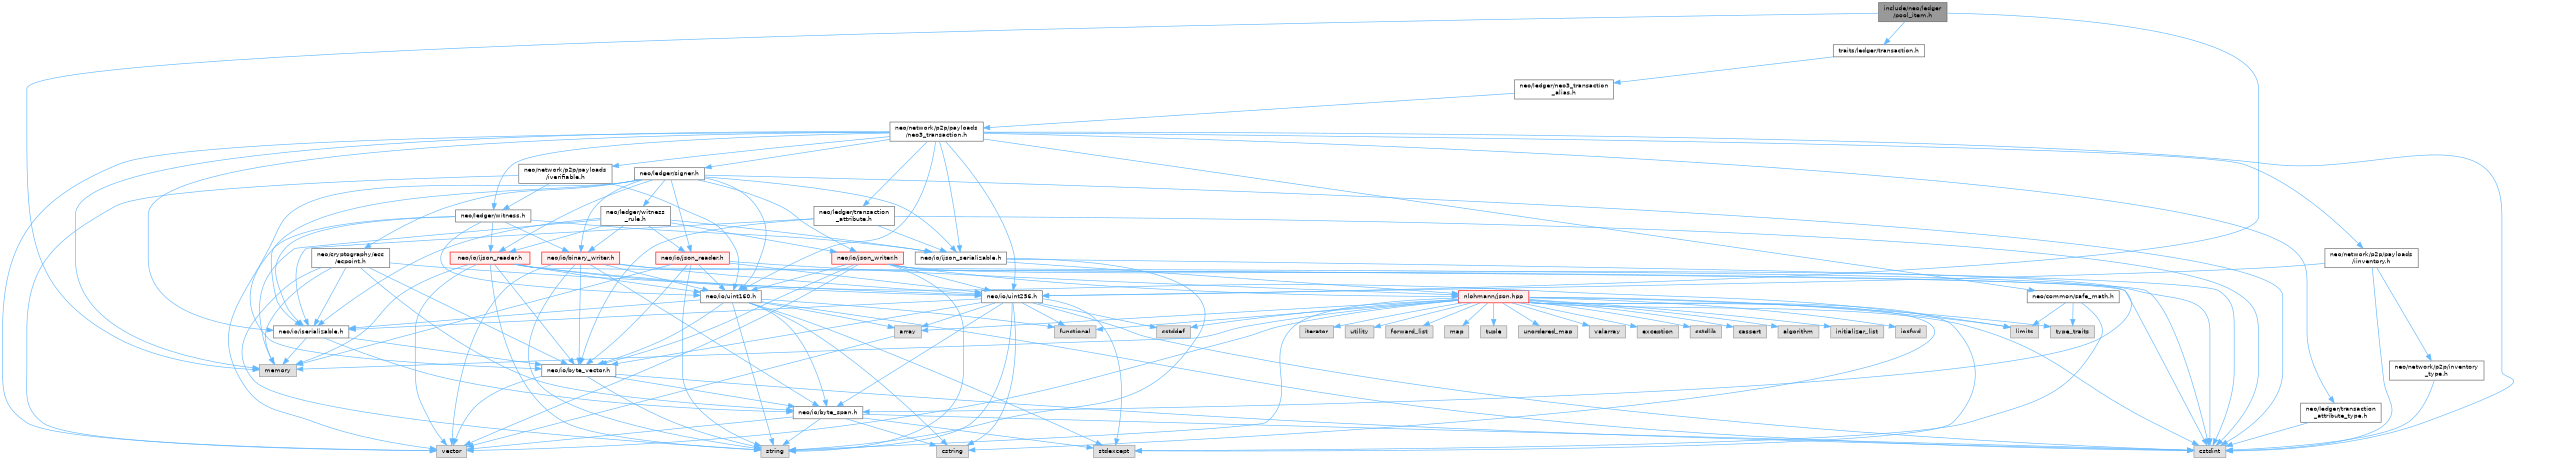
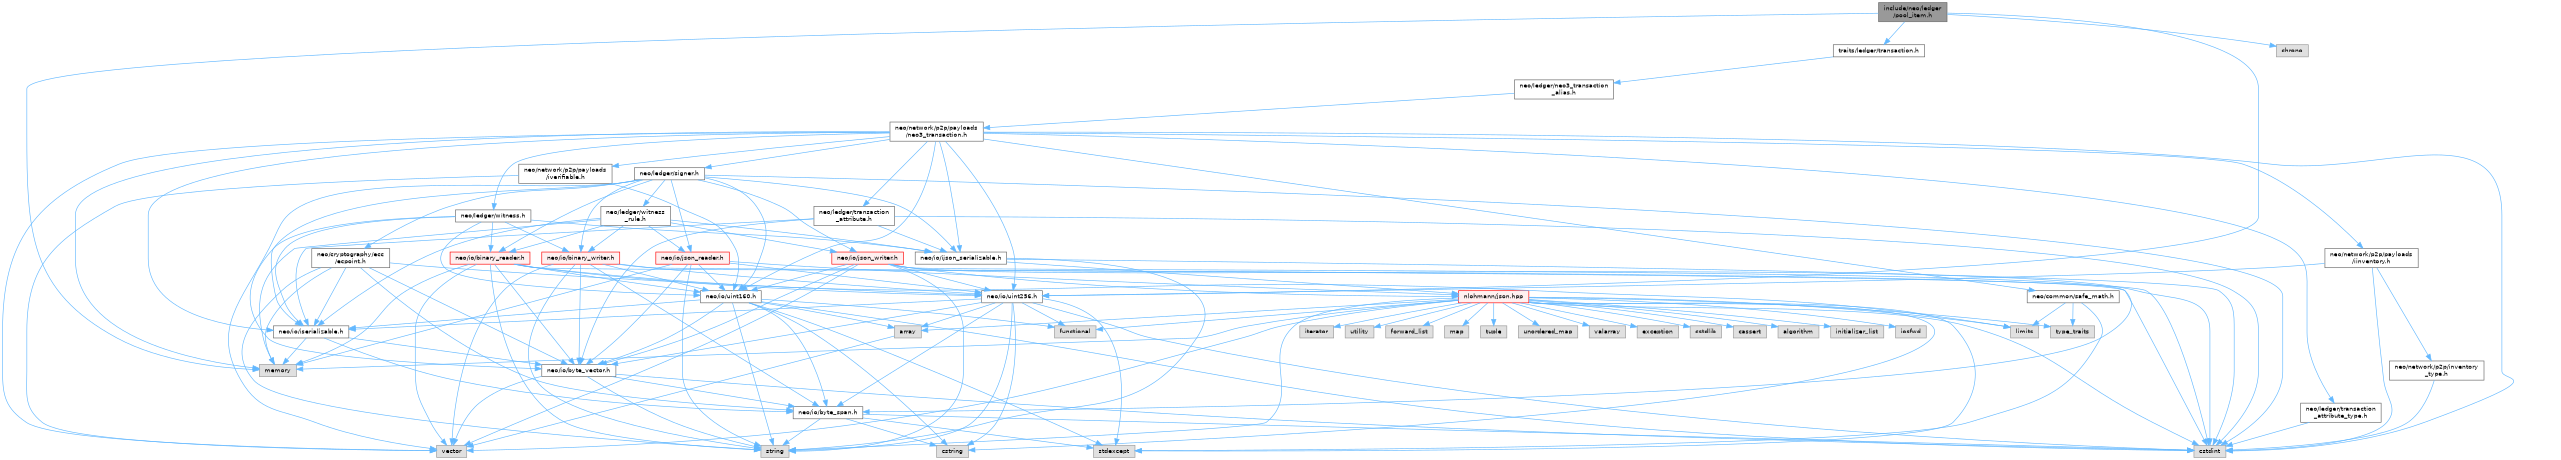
none -> (2292, 51)
(529, 195) -> none
(490, 258) -> (490, 258)
(1174, 332) -> none
(633, 433) -> none
